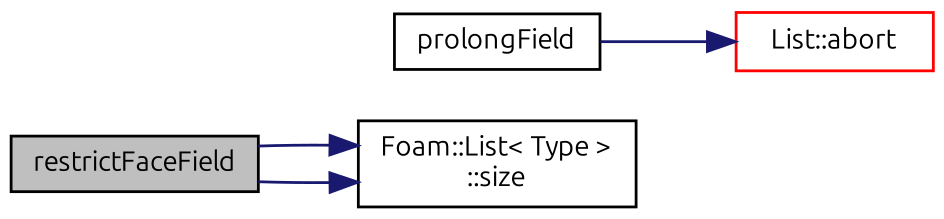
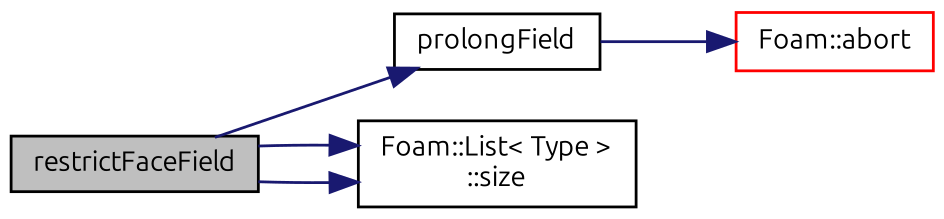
(835, 42) -> (835, 42)
none -> (303, 107)
